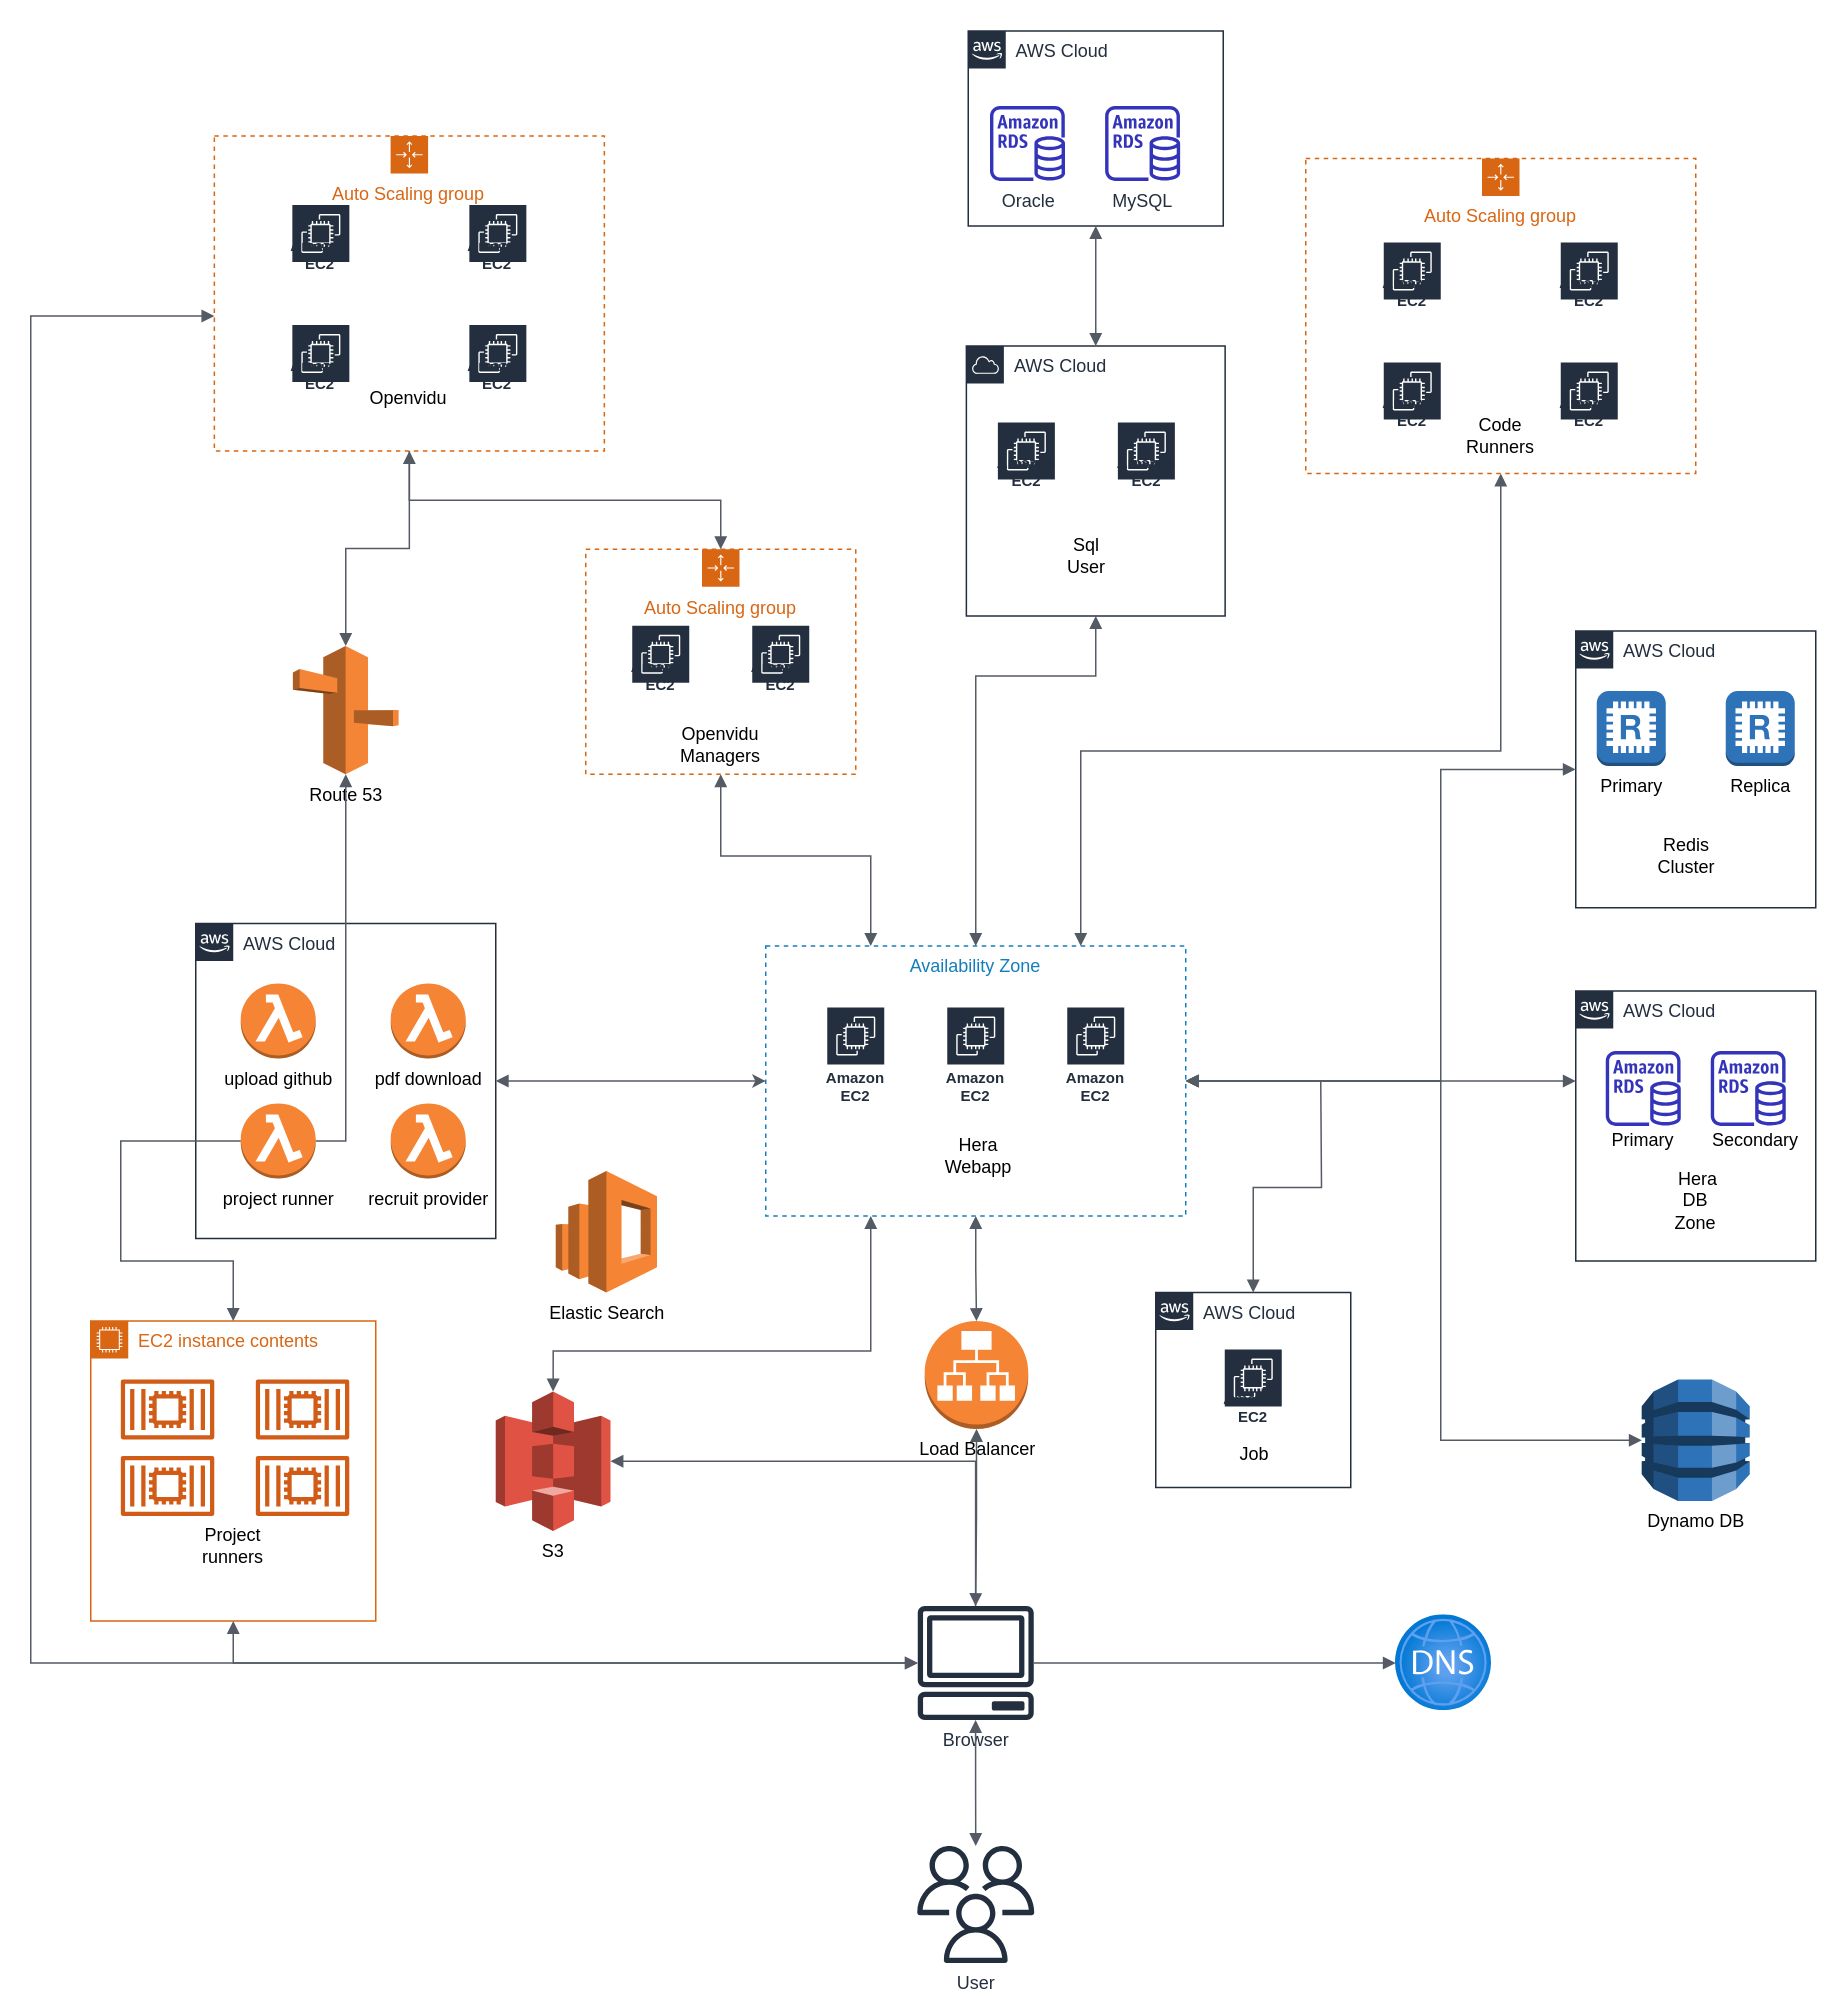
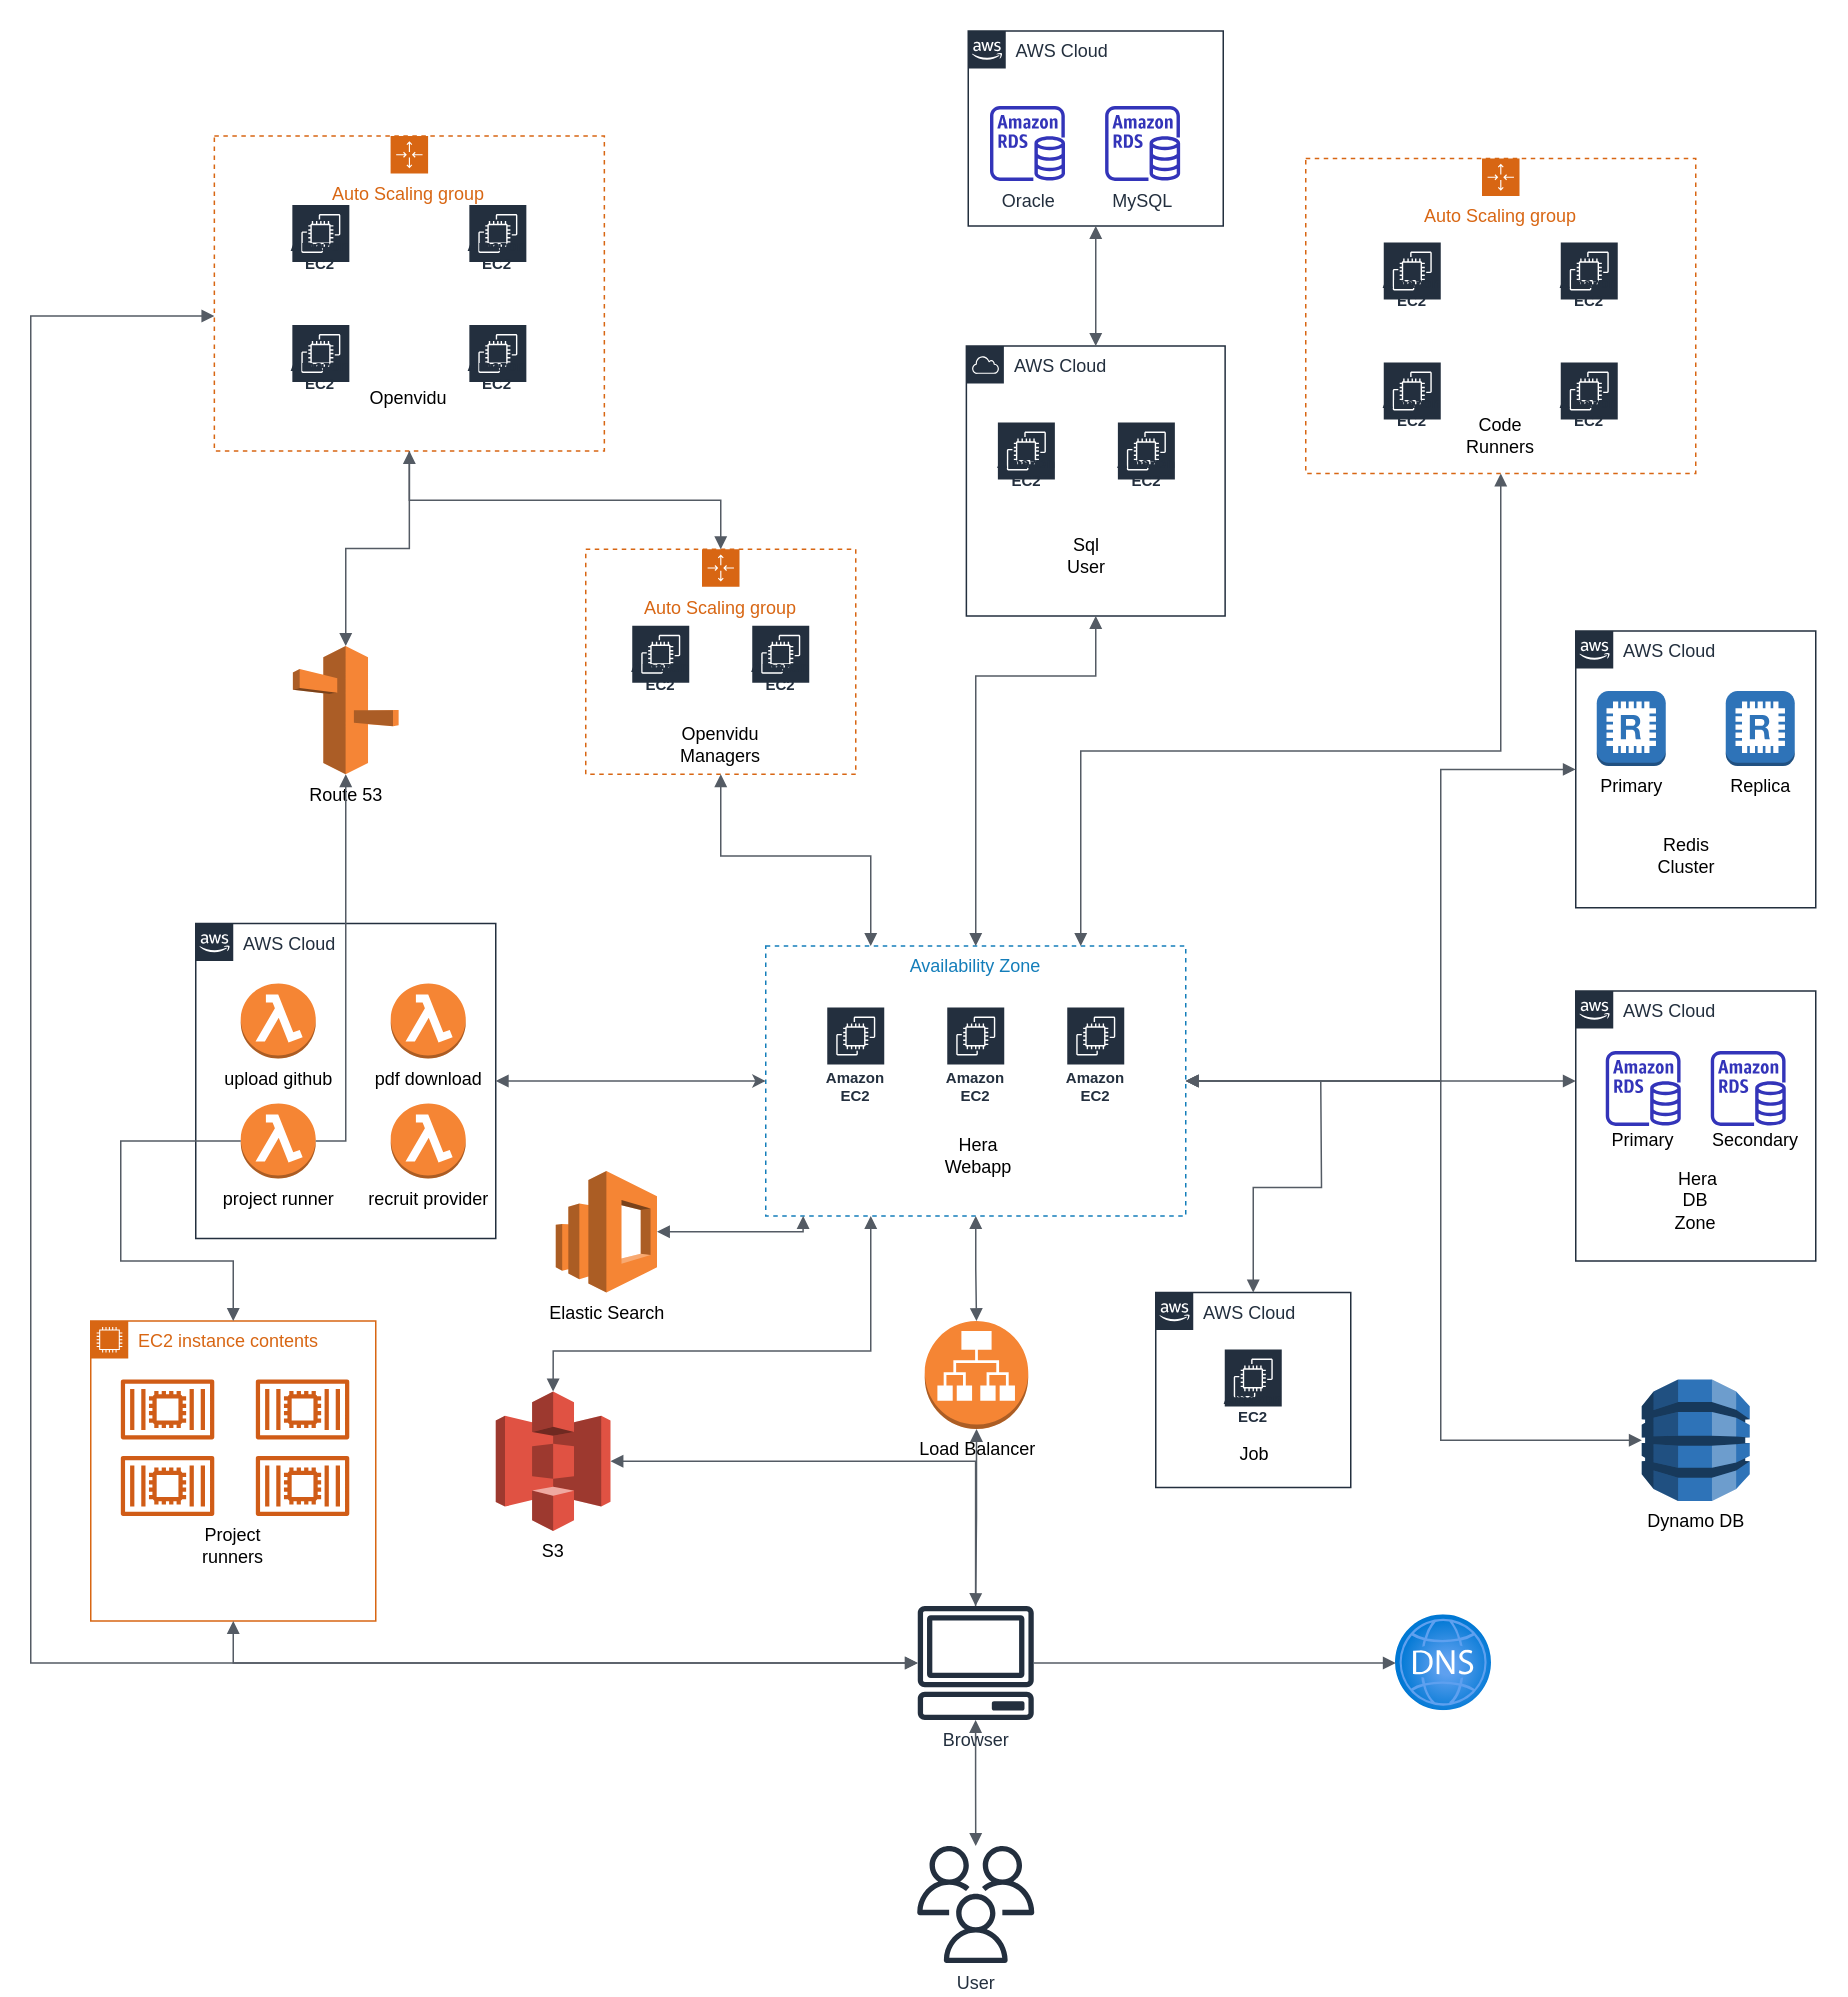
none -> (738, 1232)
